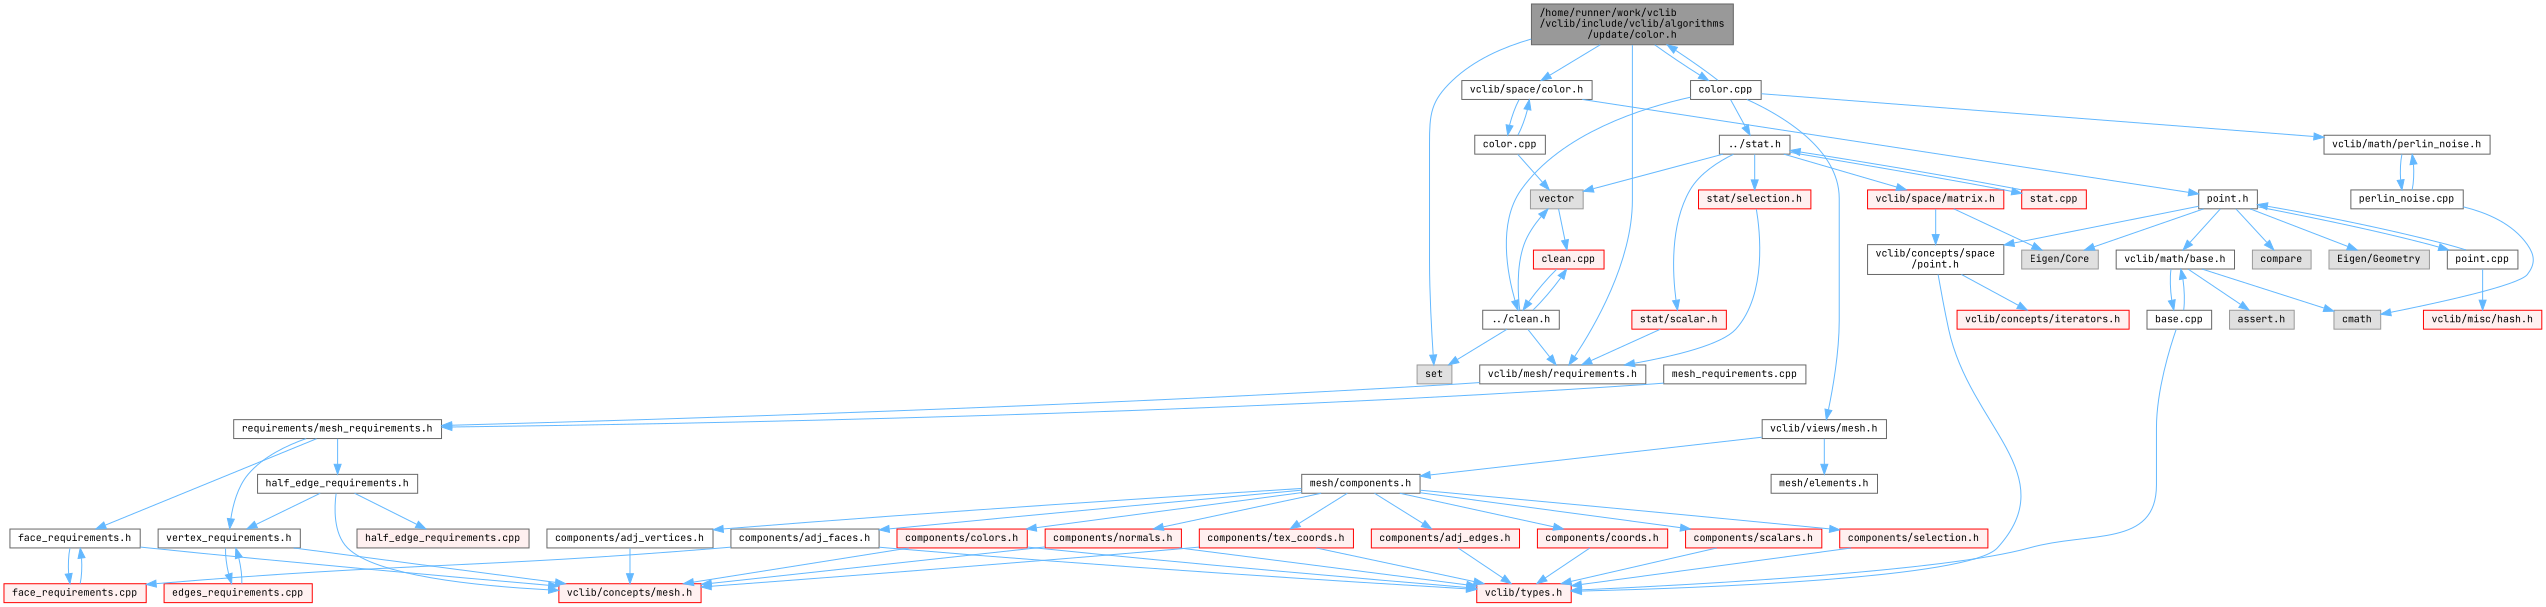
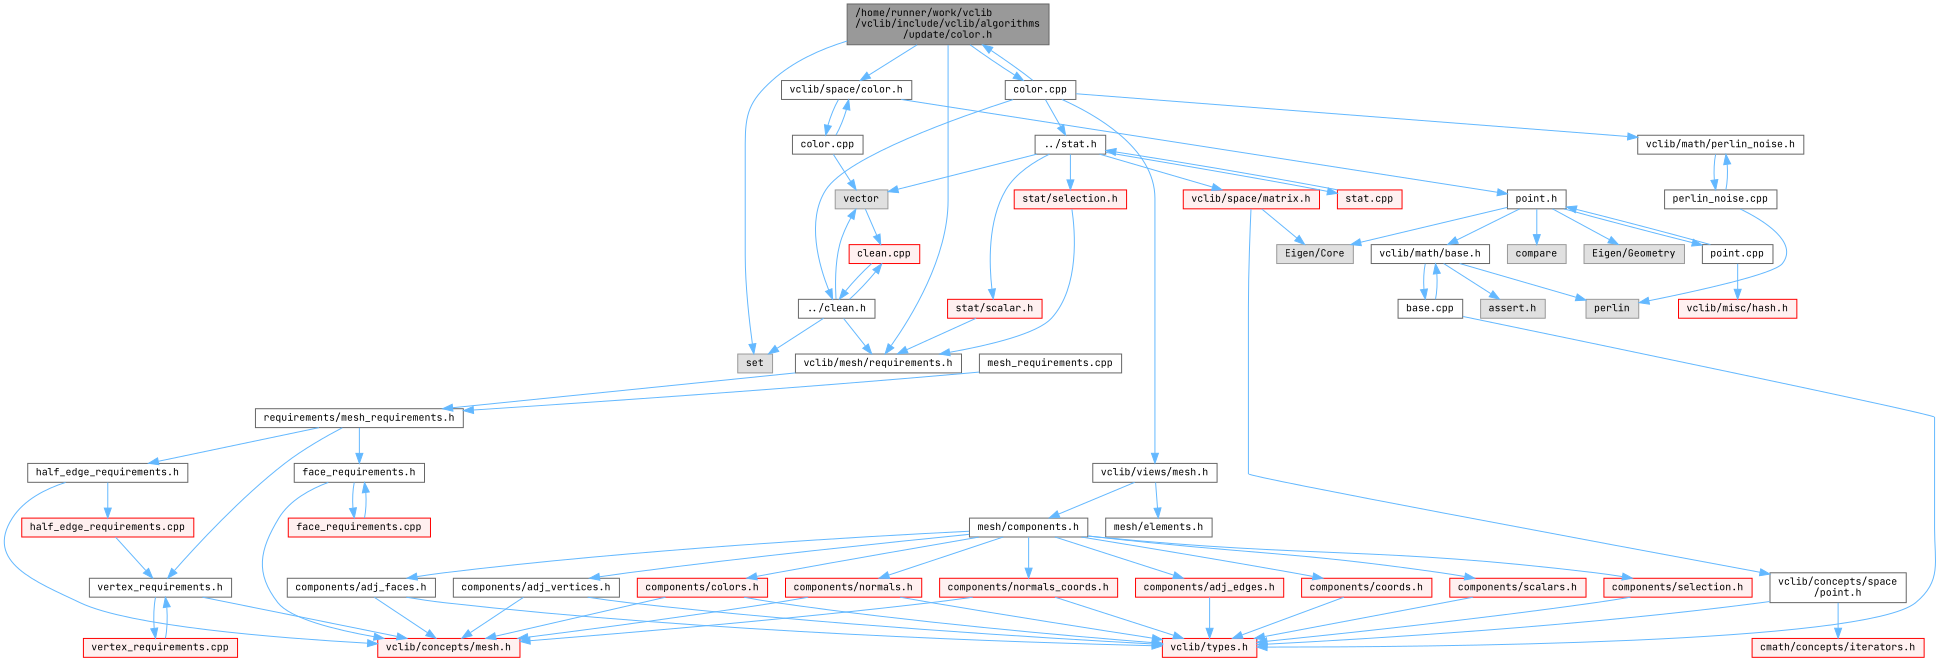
(2106, 225) -> none
(2043, 320) -> (1838, 648)
(2357, 320) -> (1612, 309)
(288, 509) -> (131, 554)
(443, 538) -> (108, 528)
(1276, 538) -> (1029, 588)
(472, 564) -> (401, 615)
(238, 593) -> (160, 648)
none -> (870, 625)
